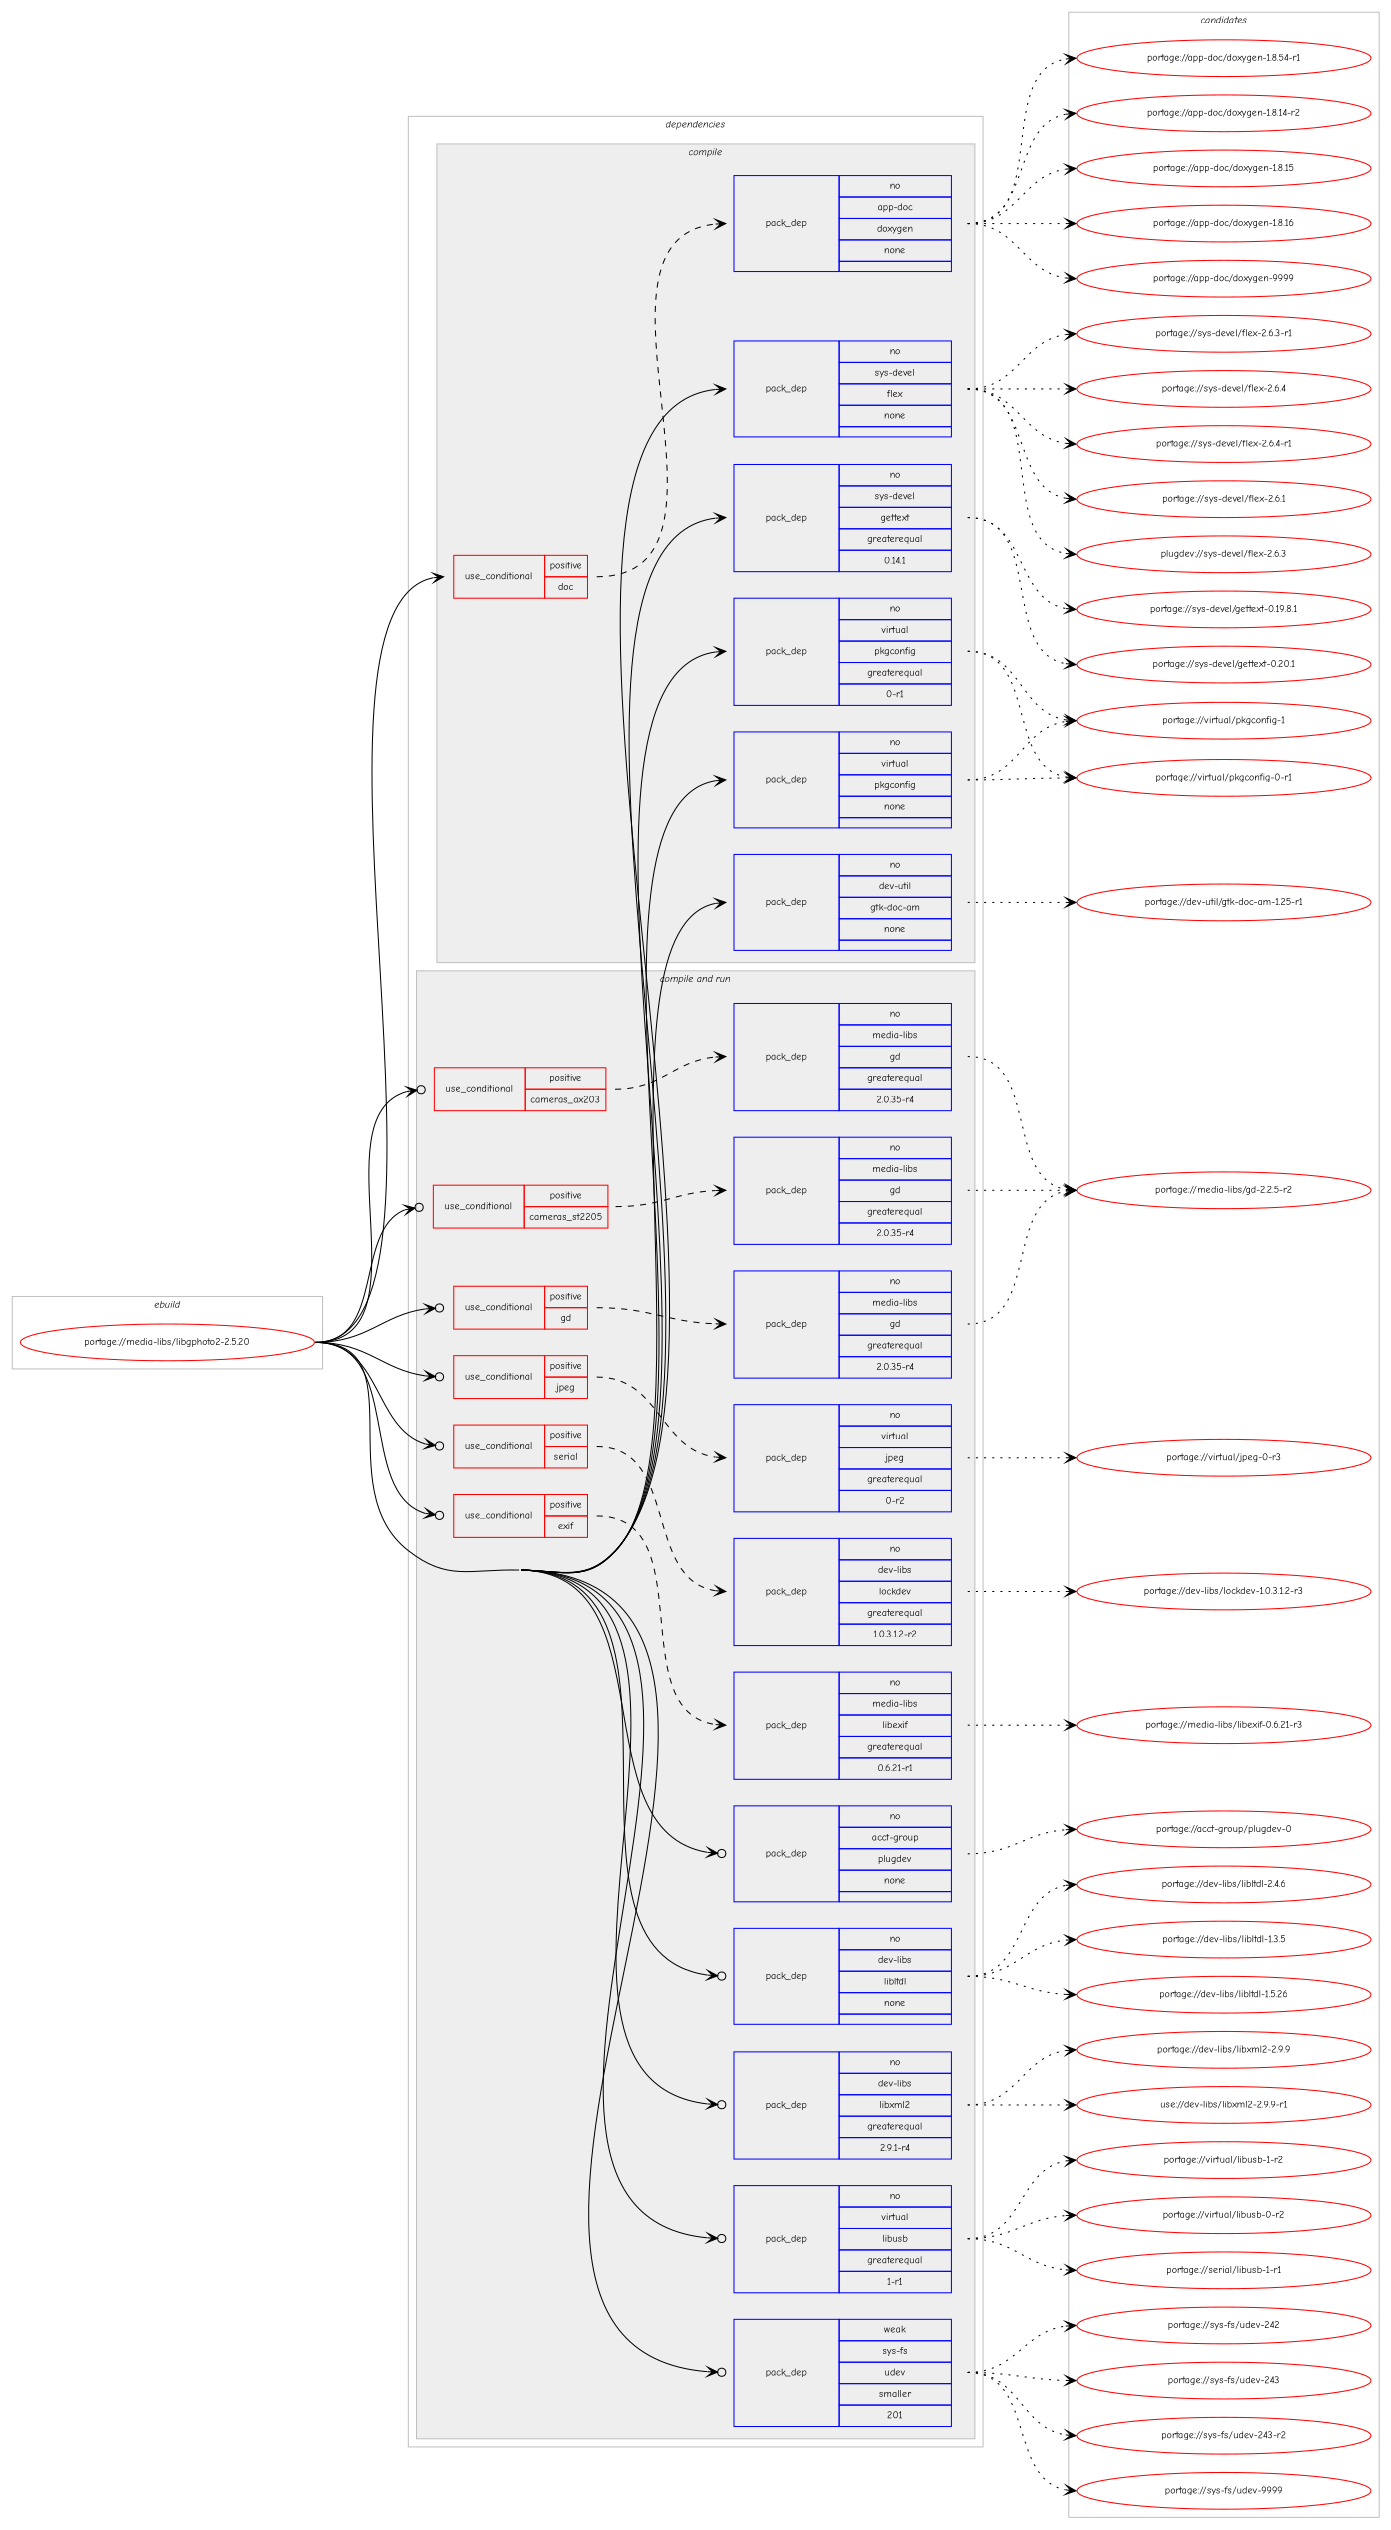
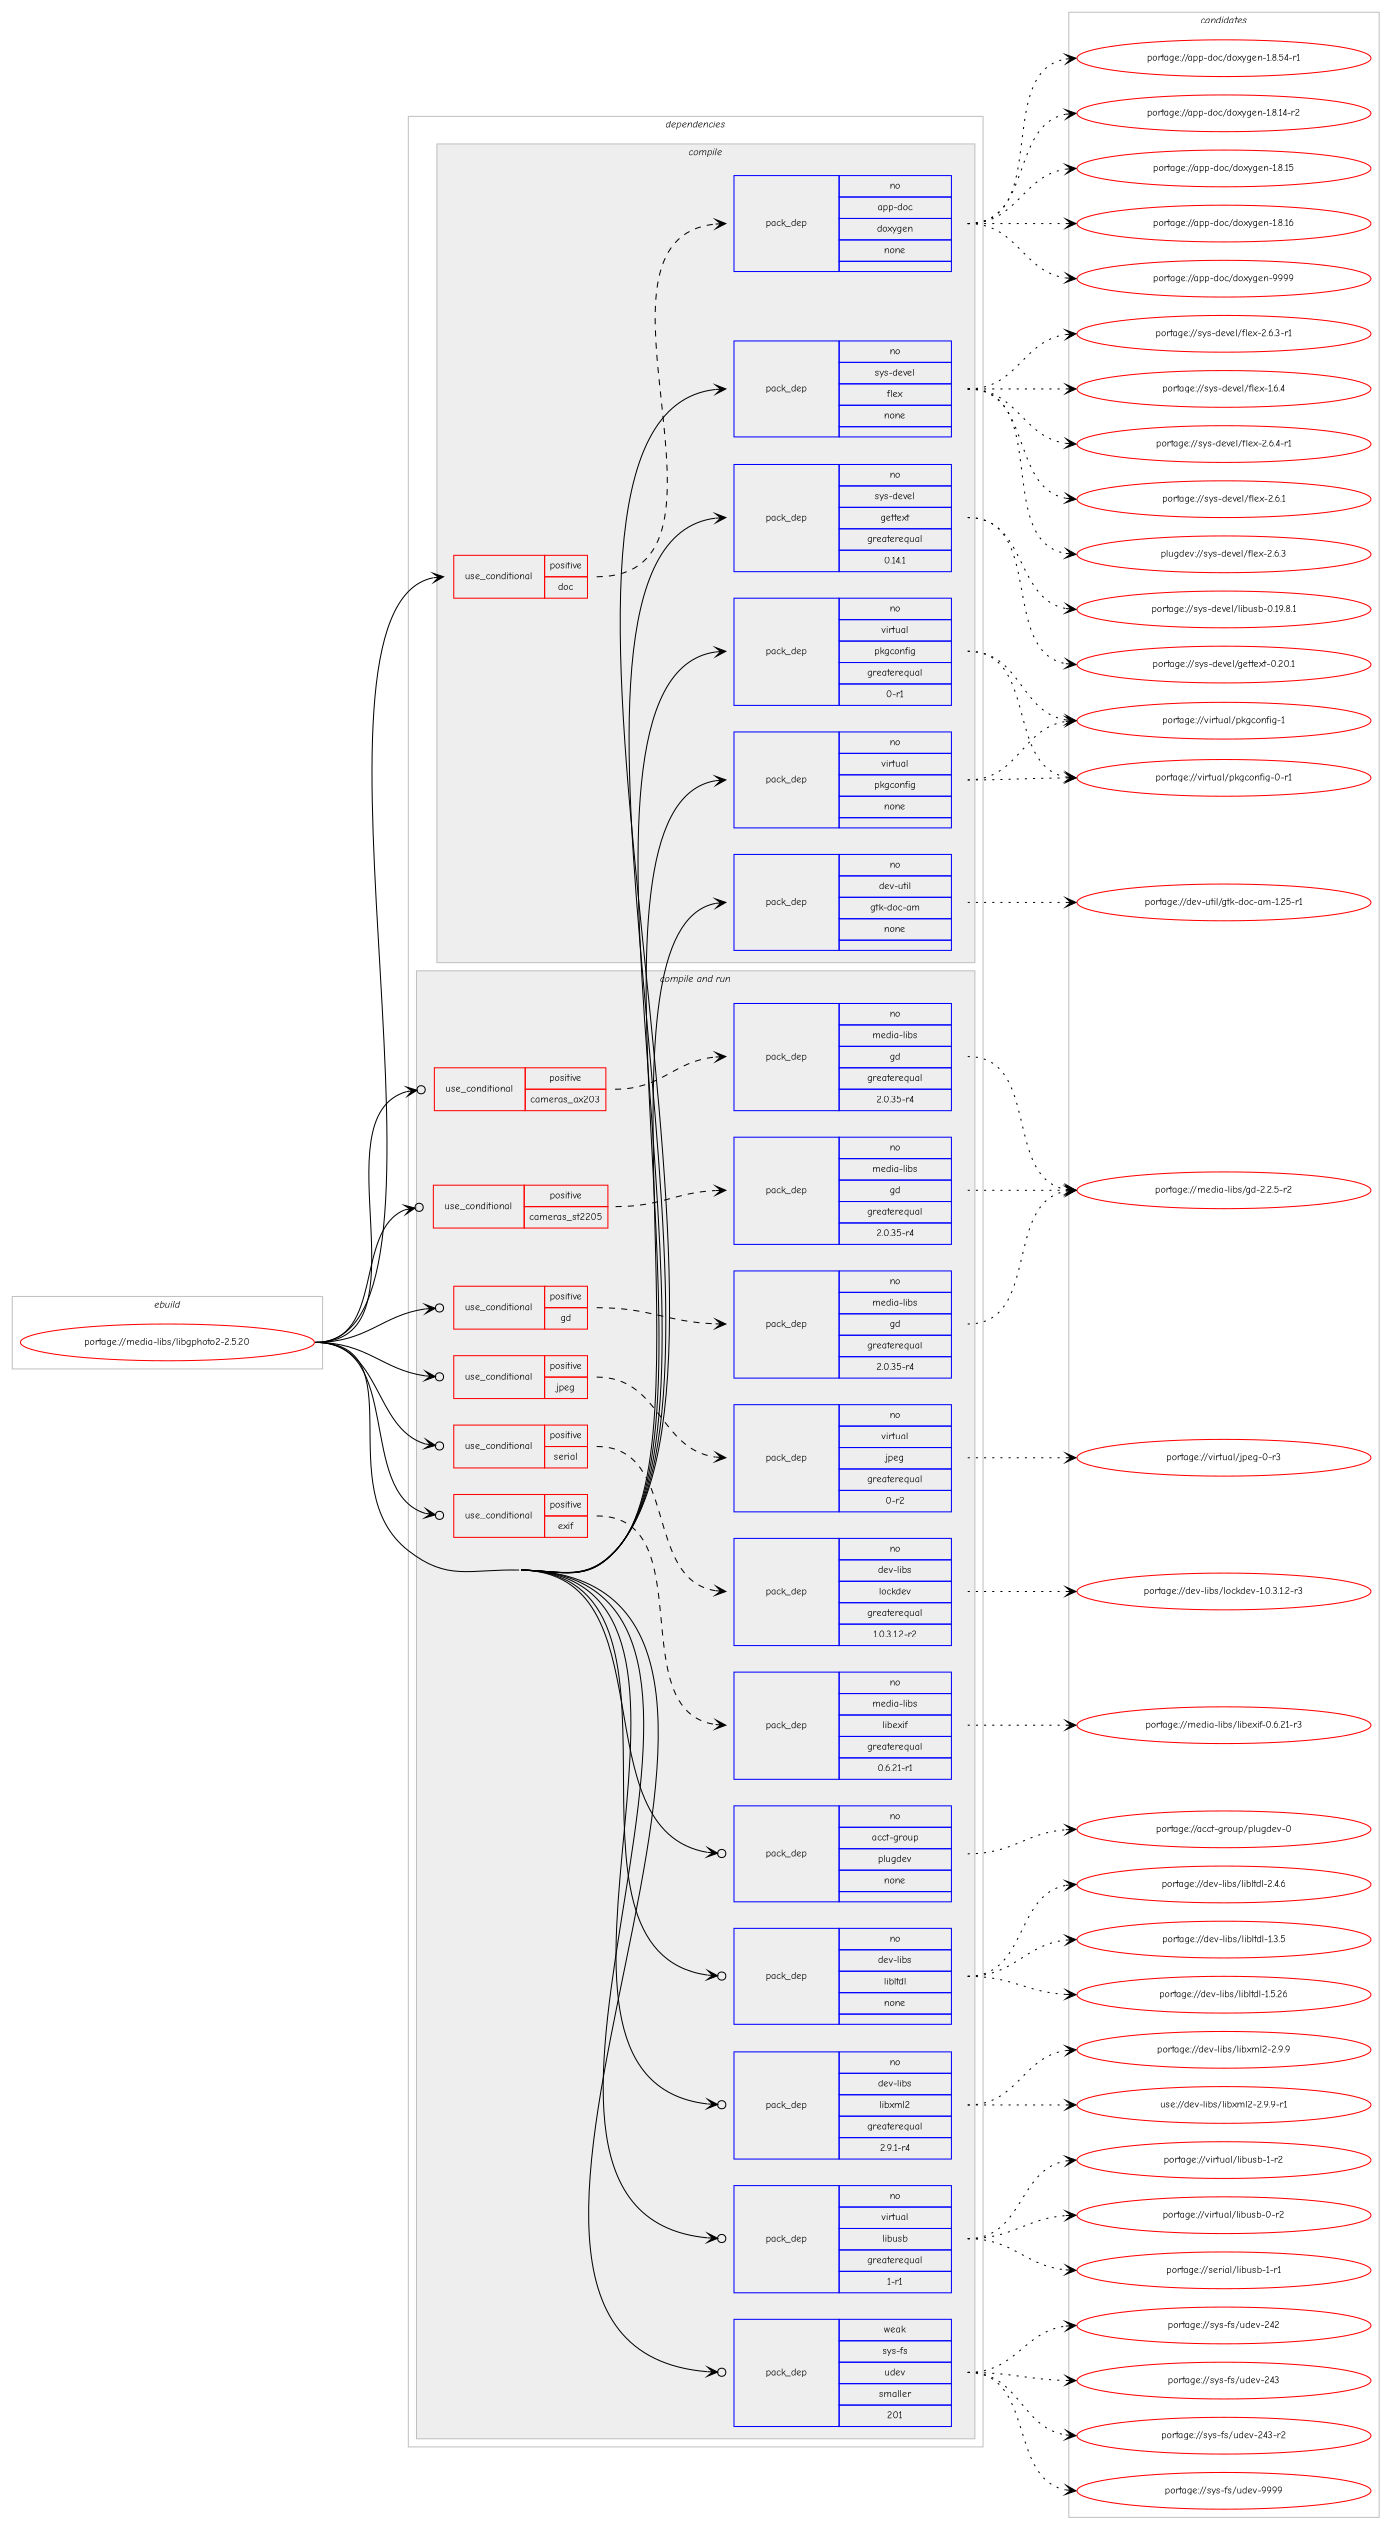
(1224, 389) -> (1224, 389)
(1224, 609) -> (1224, 609)
